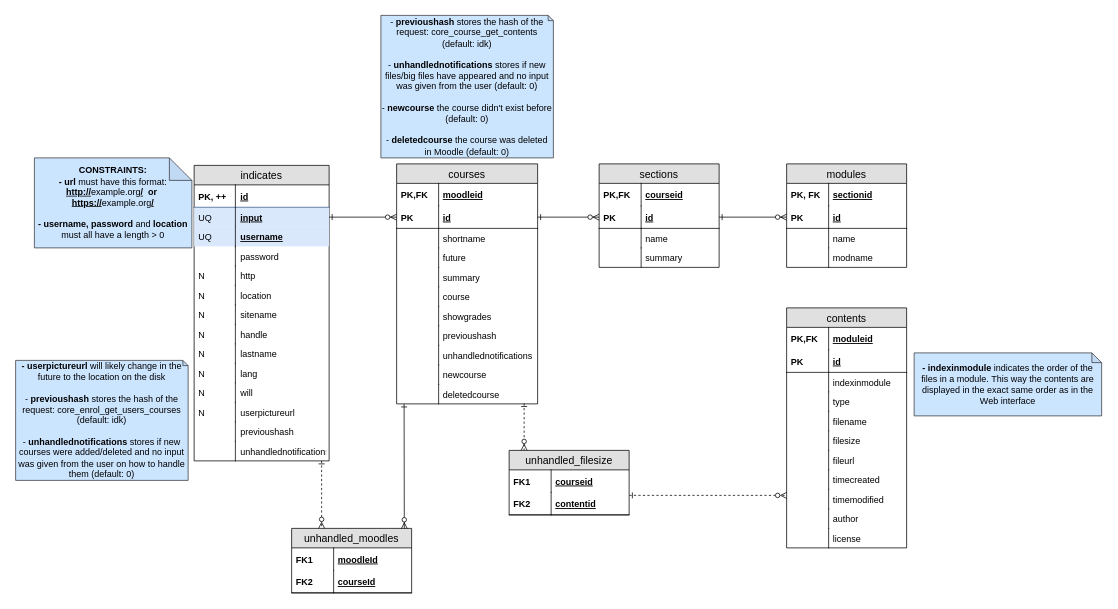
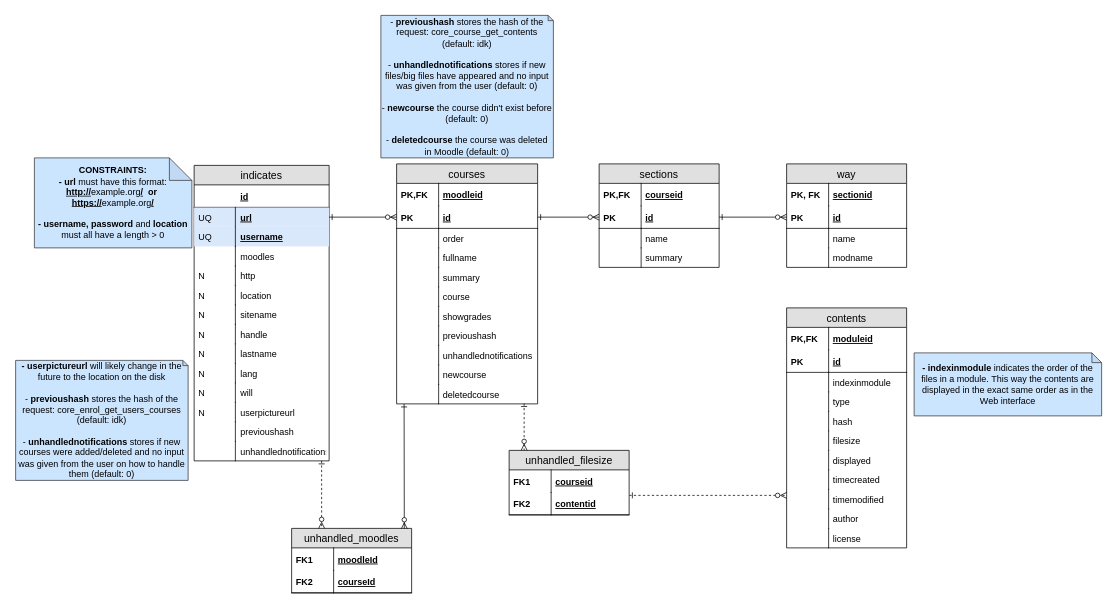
(846, 174) -> (846, 174)
(215, 196) -> none
(251, 218) -> (246, 218)
(465, 239) -> (455, 239)
(260, 257) -> (256, 257)
(458, 258) -> (460, 258)
(850, 422) -> (843, 422)
(847, 461) -> (853, 461)
